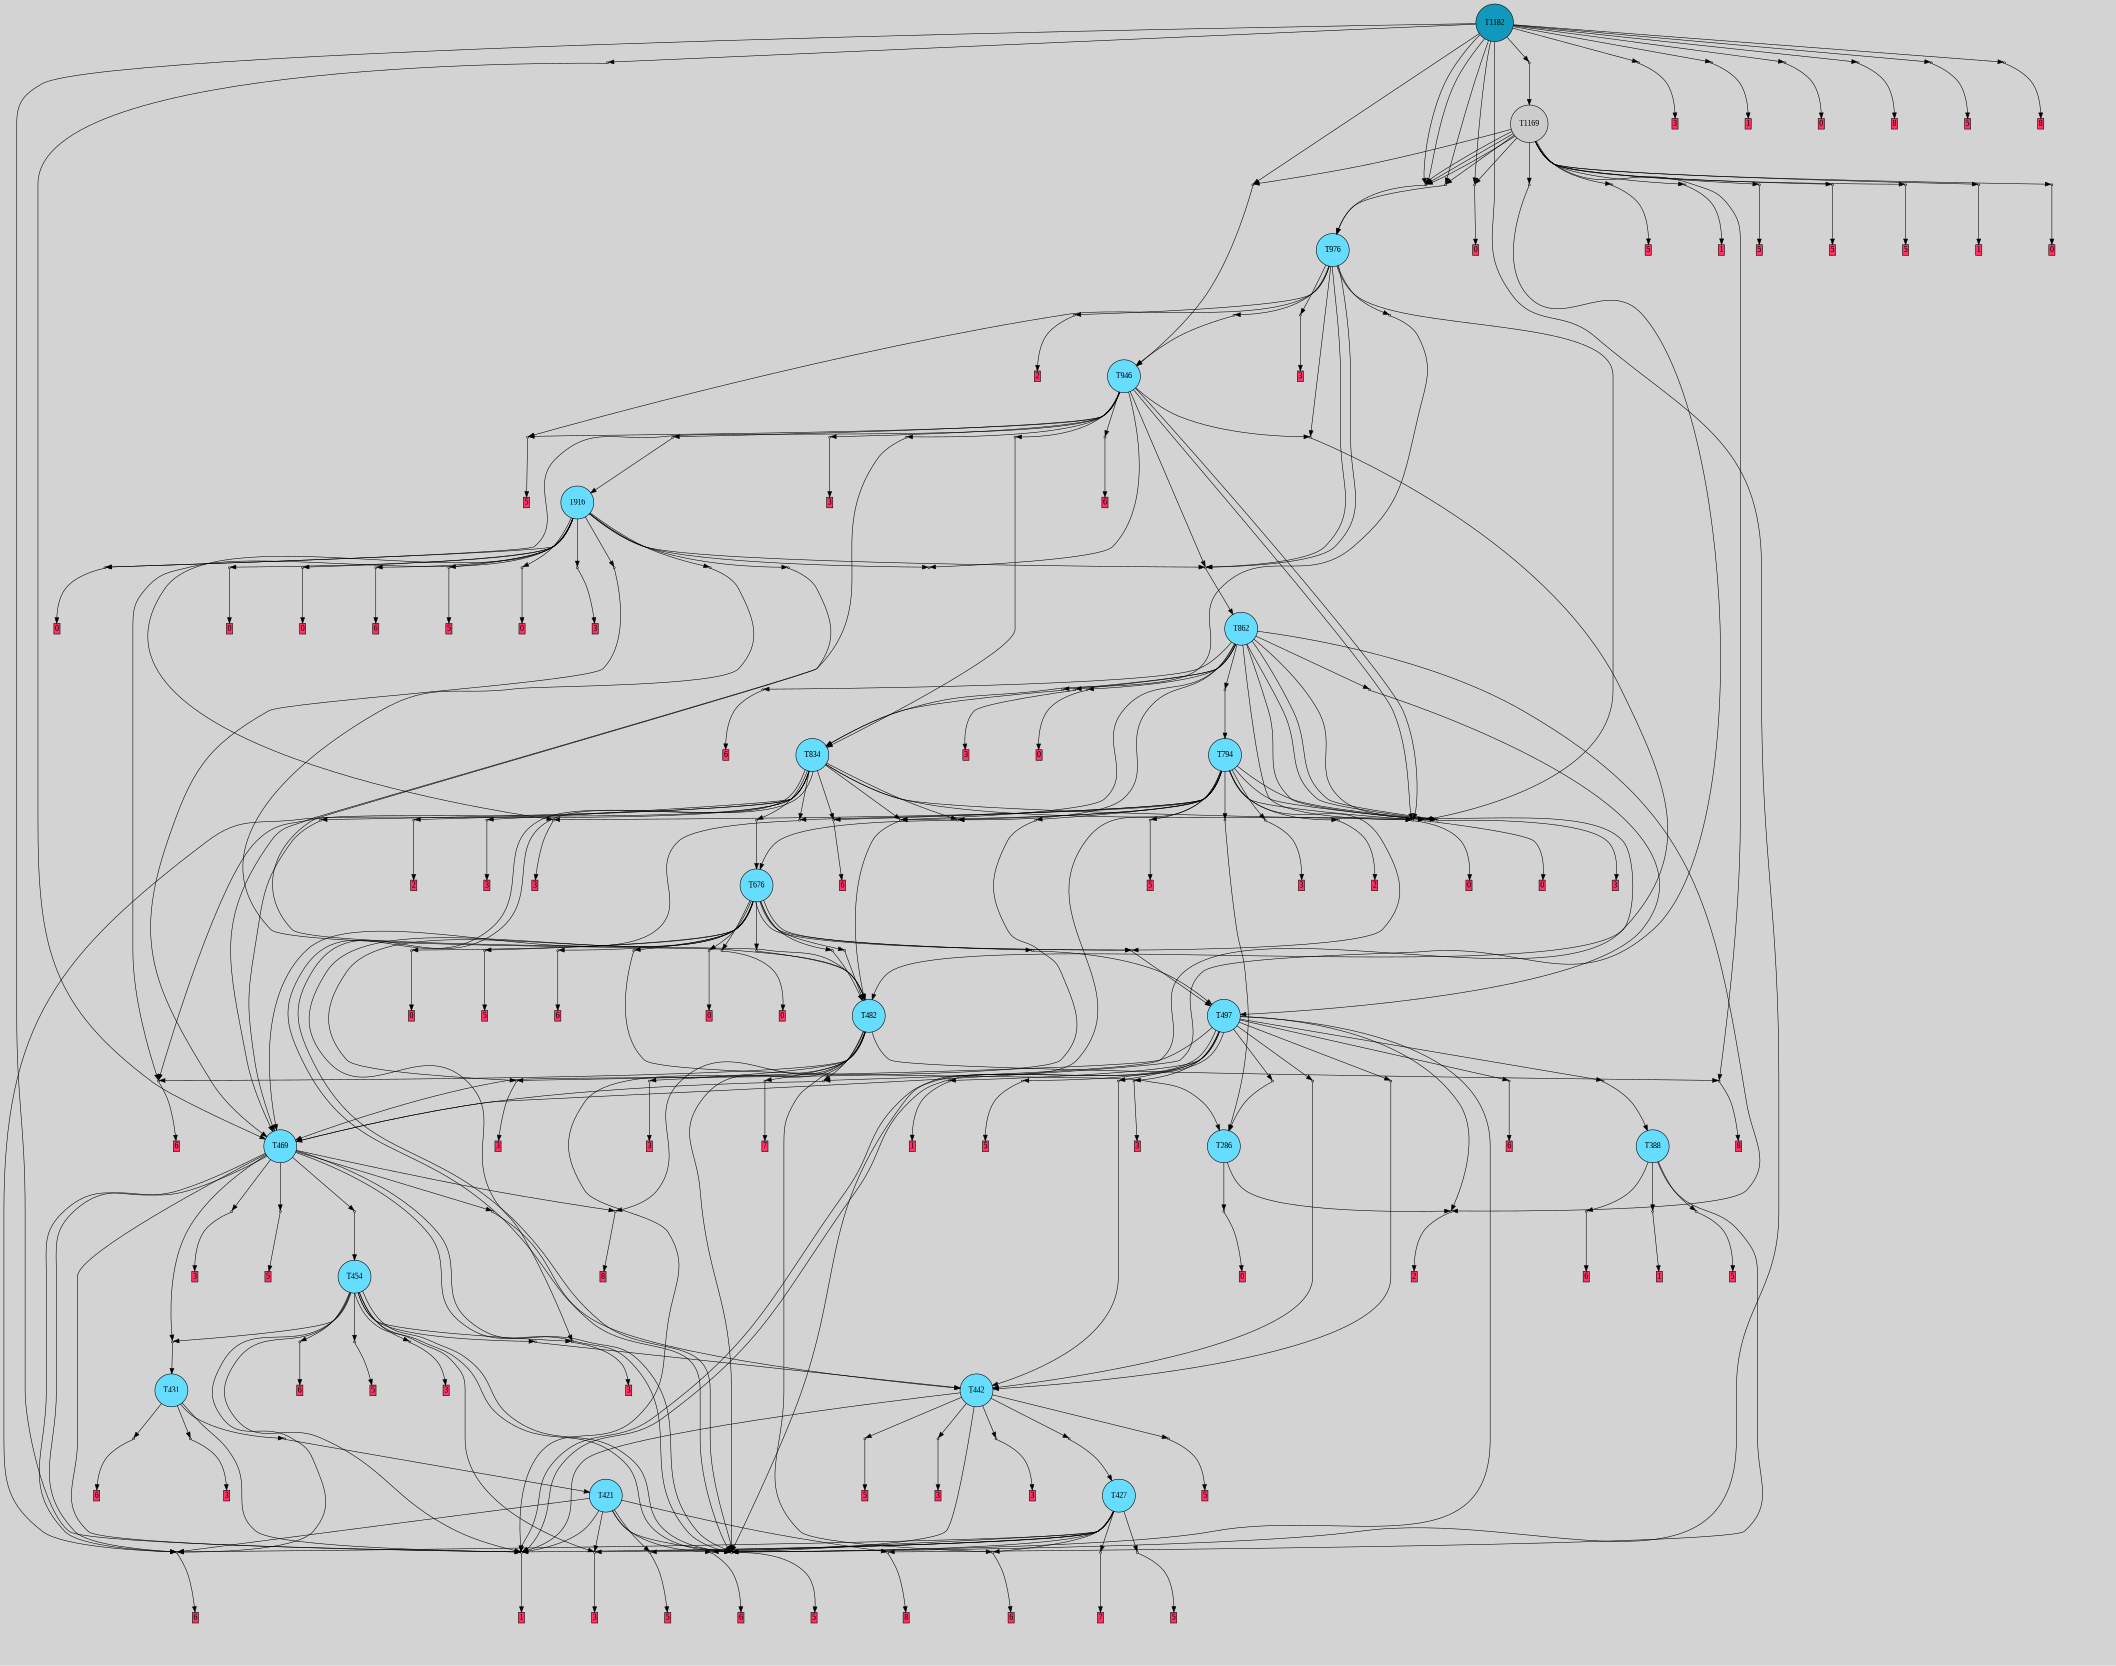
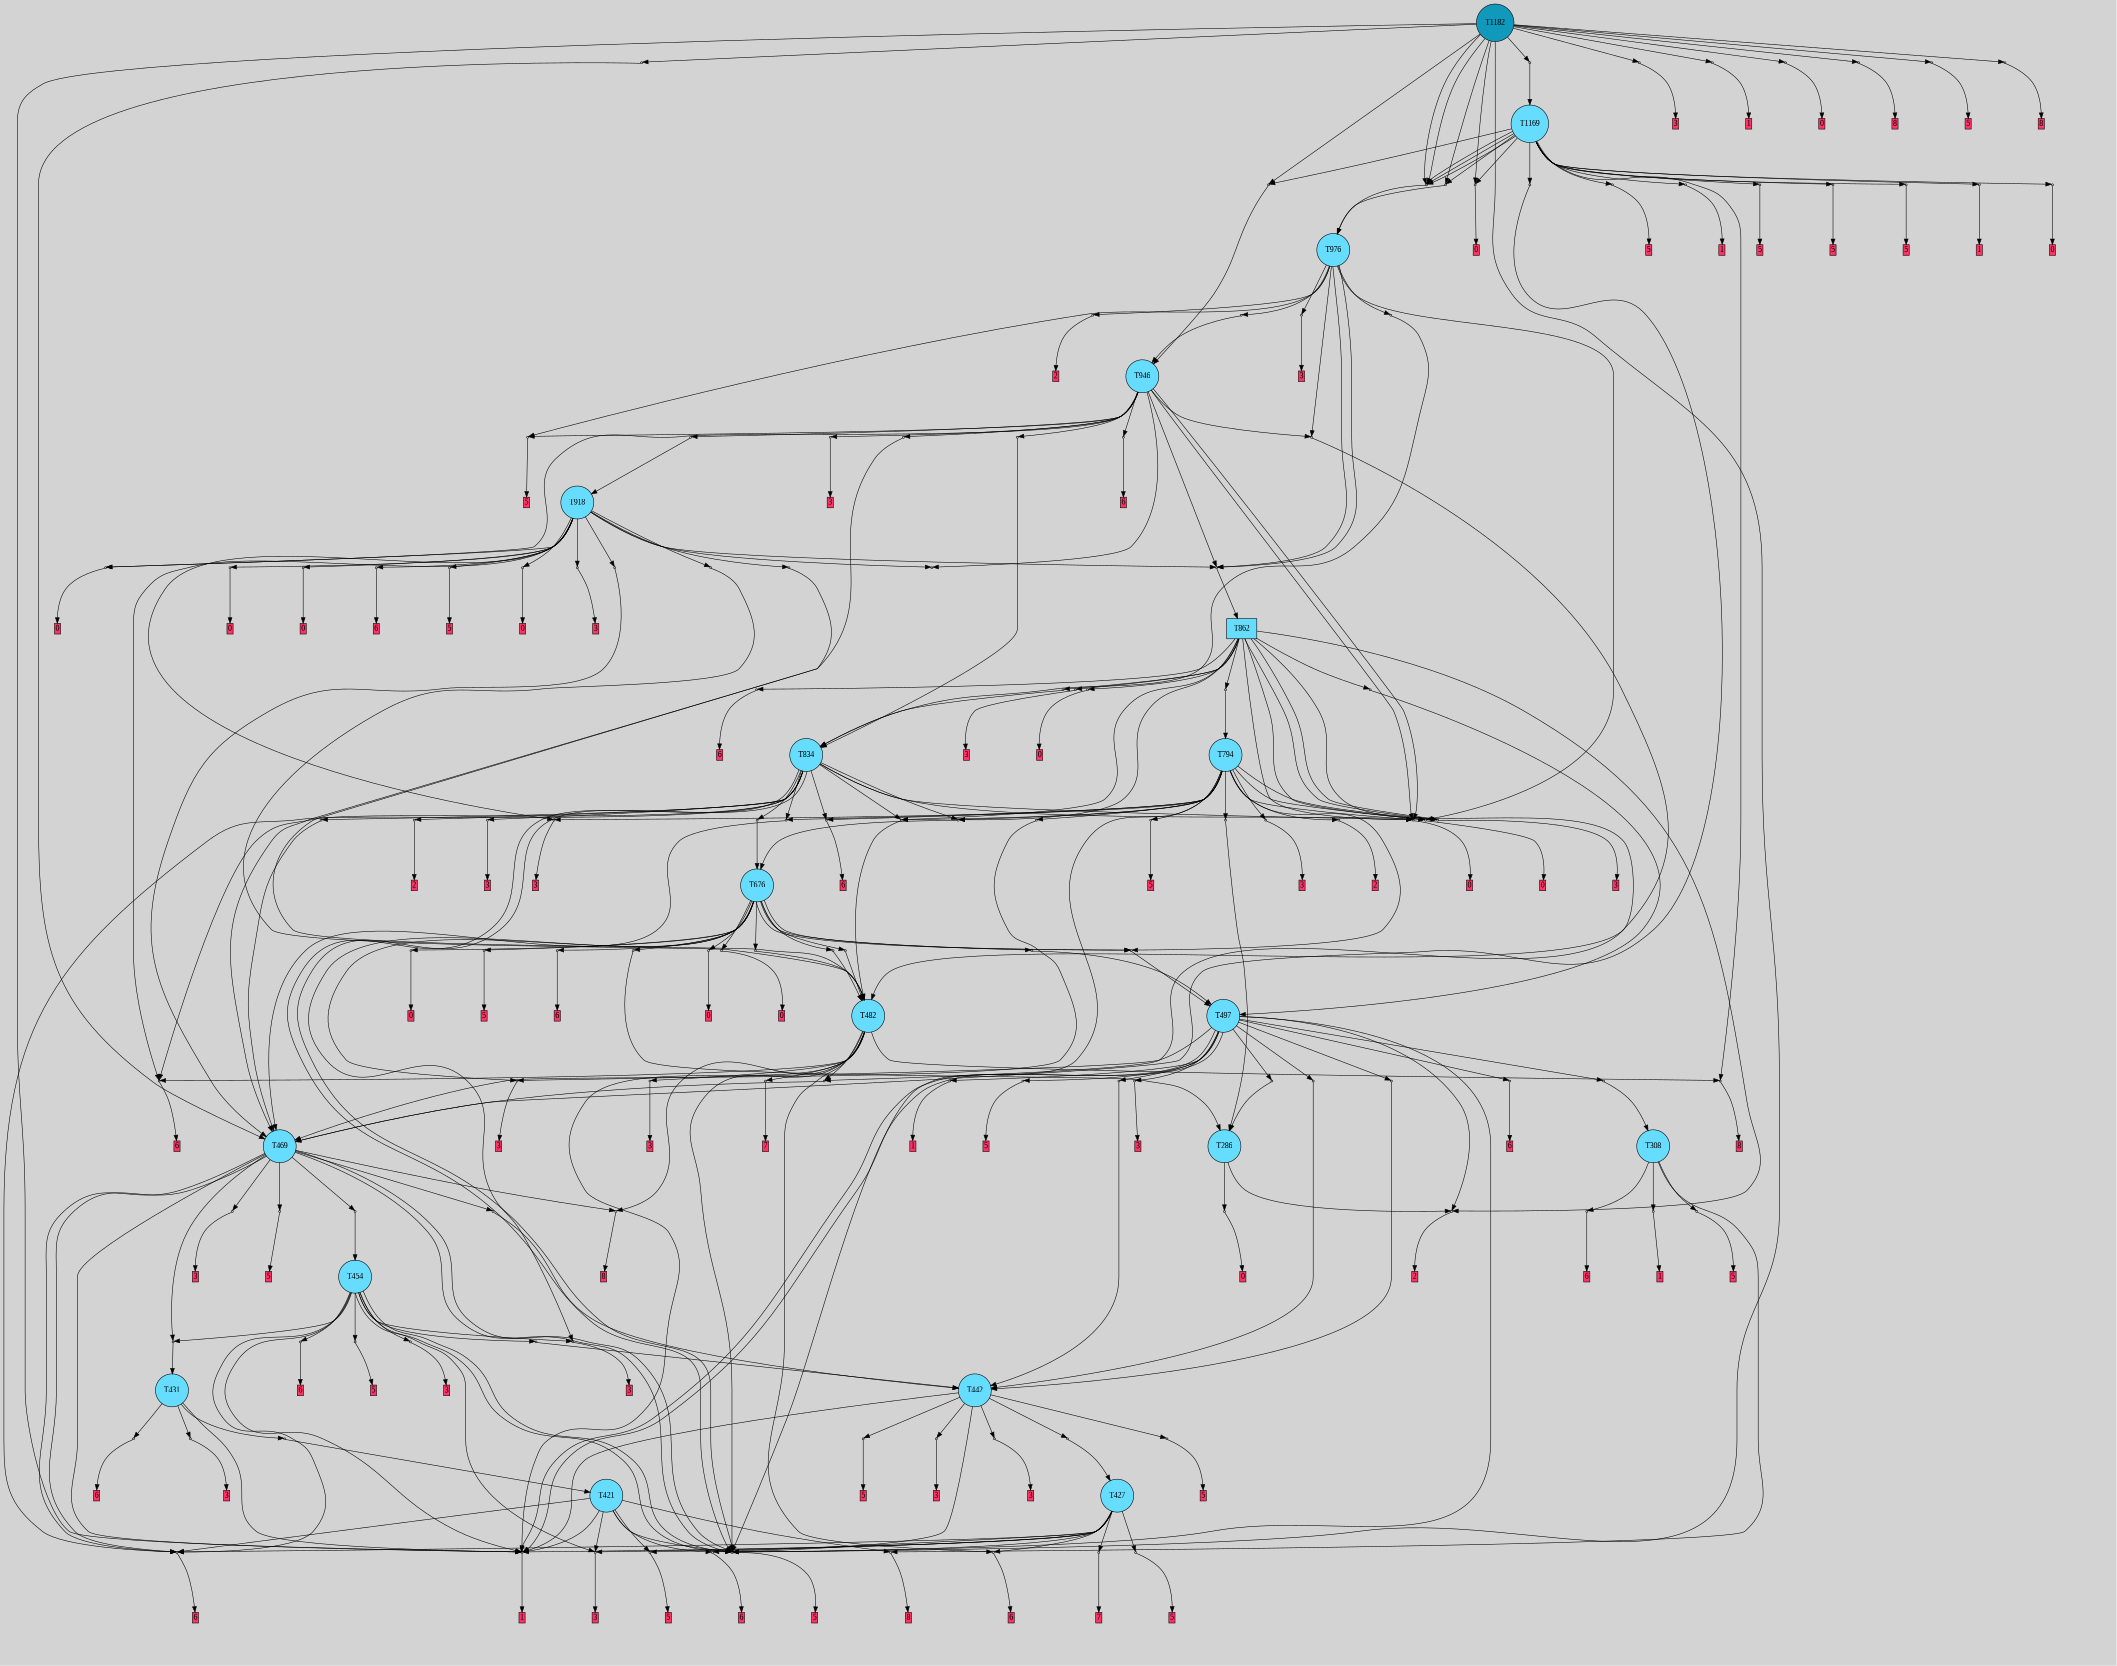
(1529, 124) -> (1530, 124)
(577, 502) -> (577, 502)
(1241, 629) -> (1242, 629)
(1653, 1146) -> (1653, 1146)
